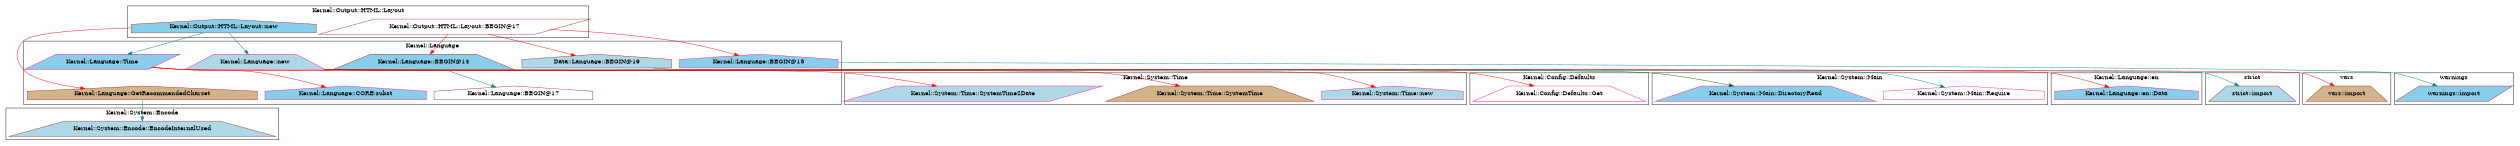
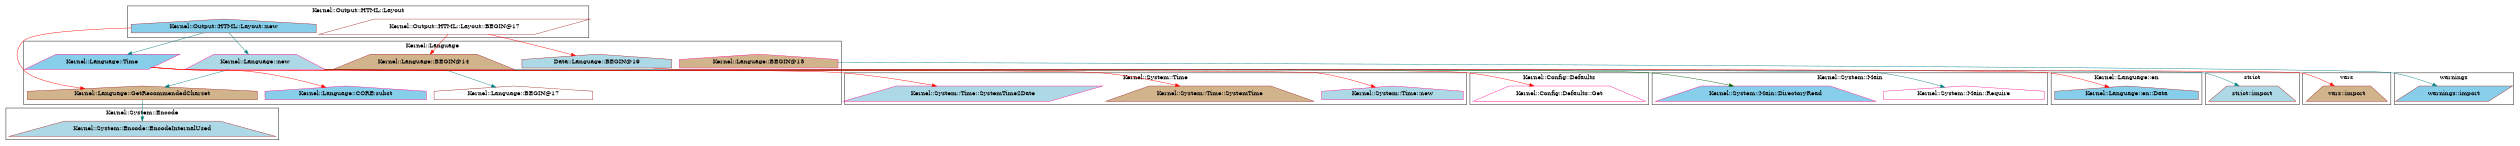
(643, 37) -> none
(424, 62) -> (424, 62)
(759, 62) -> (759, 62)
none -> (199, 78)
(2127, 94) -> (2127, 94)
